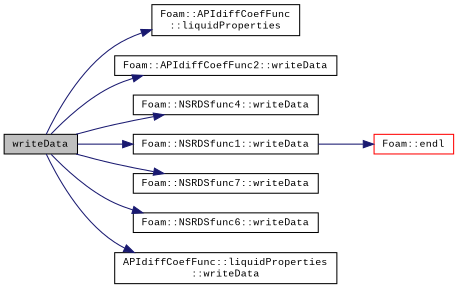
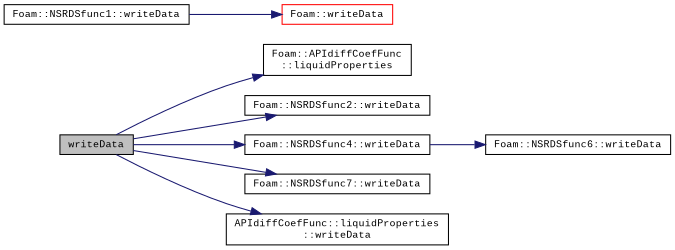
(226, 66) -> (337, 105)
(100, 144) -> none
(414, 144) -> (337, 14)
(89, 187) -> (452, 145)
